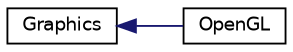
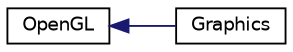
(160, 26) -> (152, 26)
